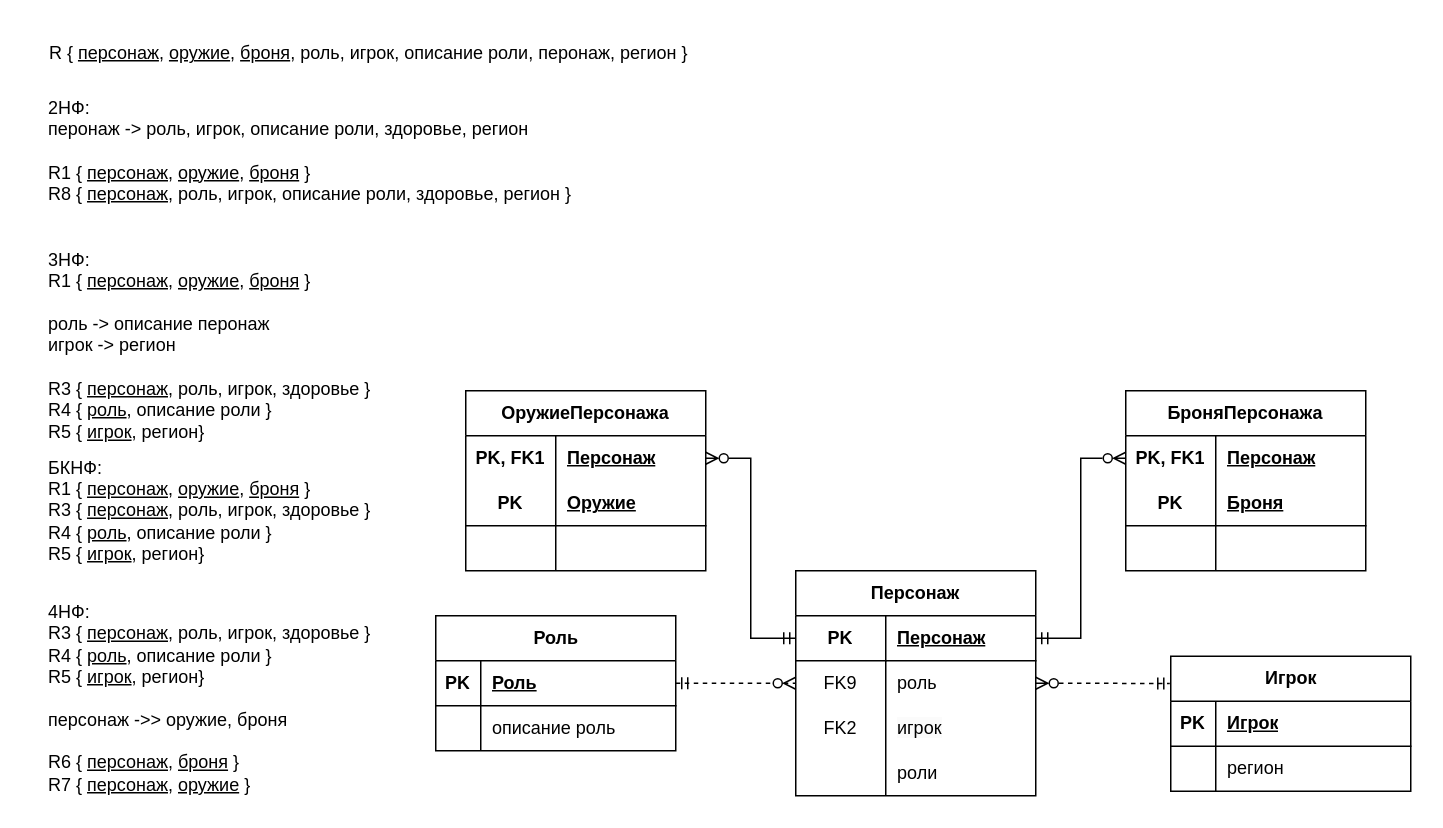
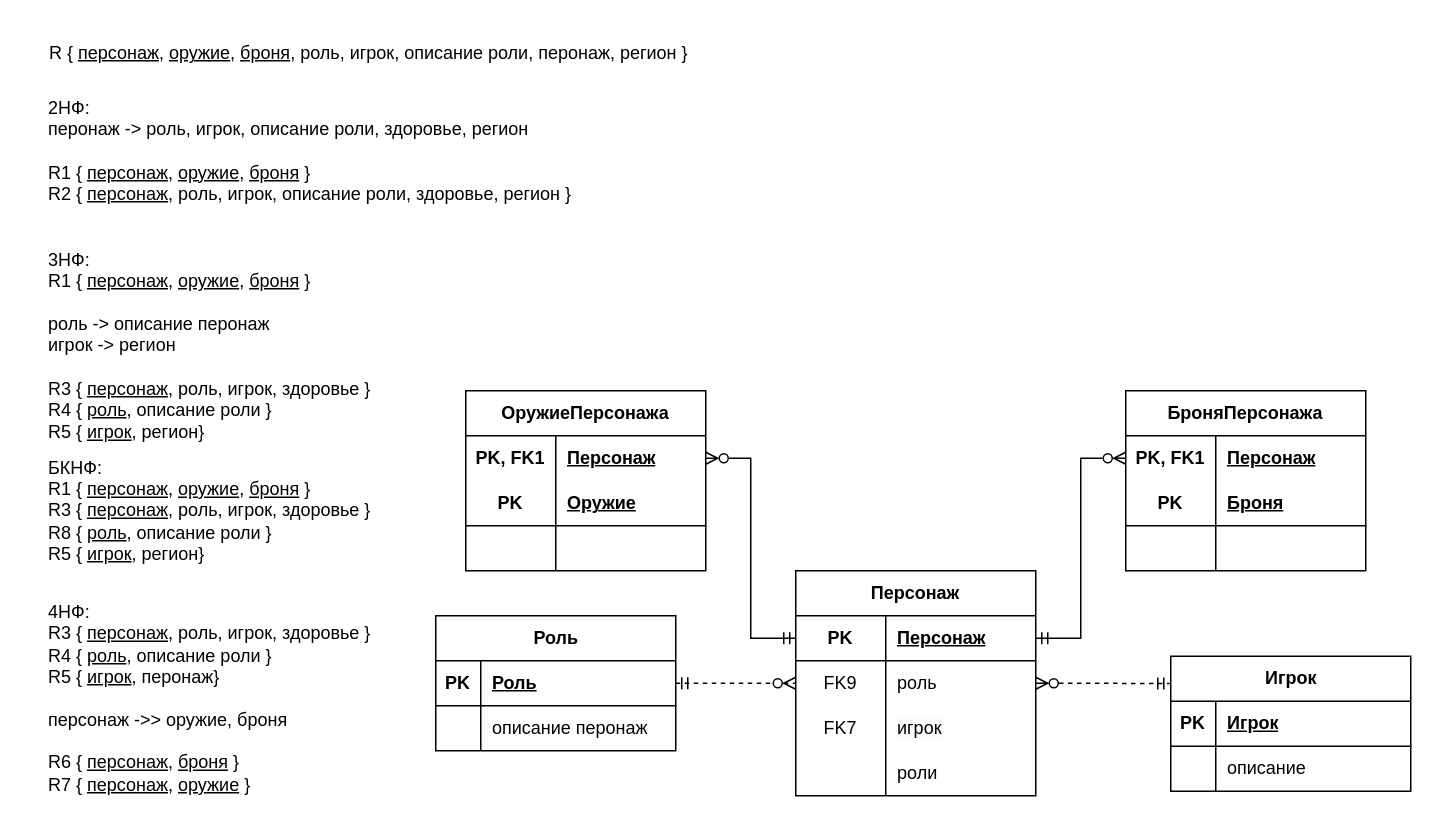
(317, 151) -> (317, 151)
(222, 511) -> (222, 511)
(222, 698) -> (222, 698)
(556, 728) -> (571, 728)
(841, 728) -> (841, 728)
(1258, 769) -> (1268, 769)
